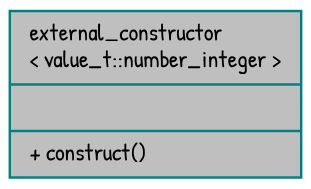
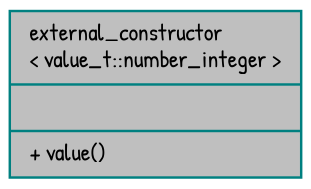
(89, 153) -> (69, 153)
